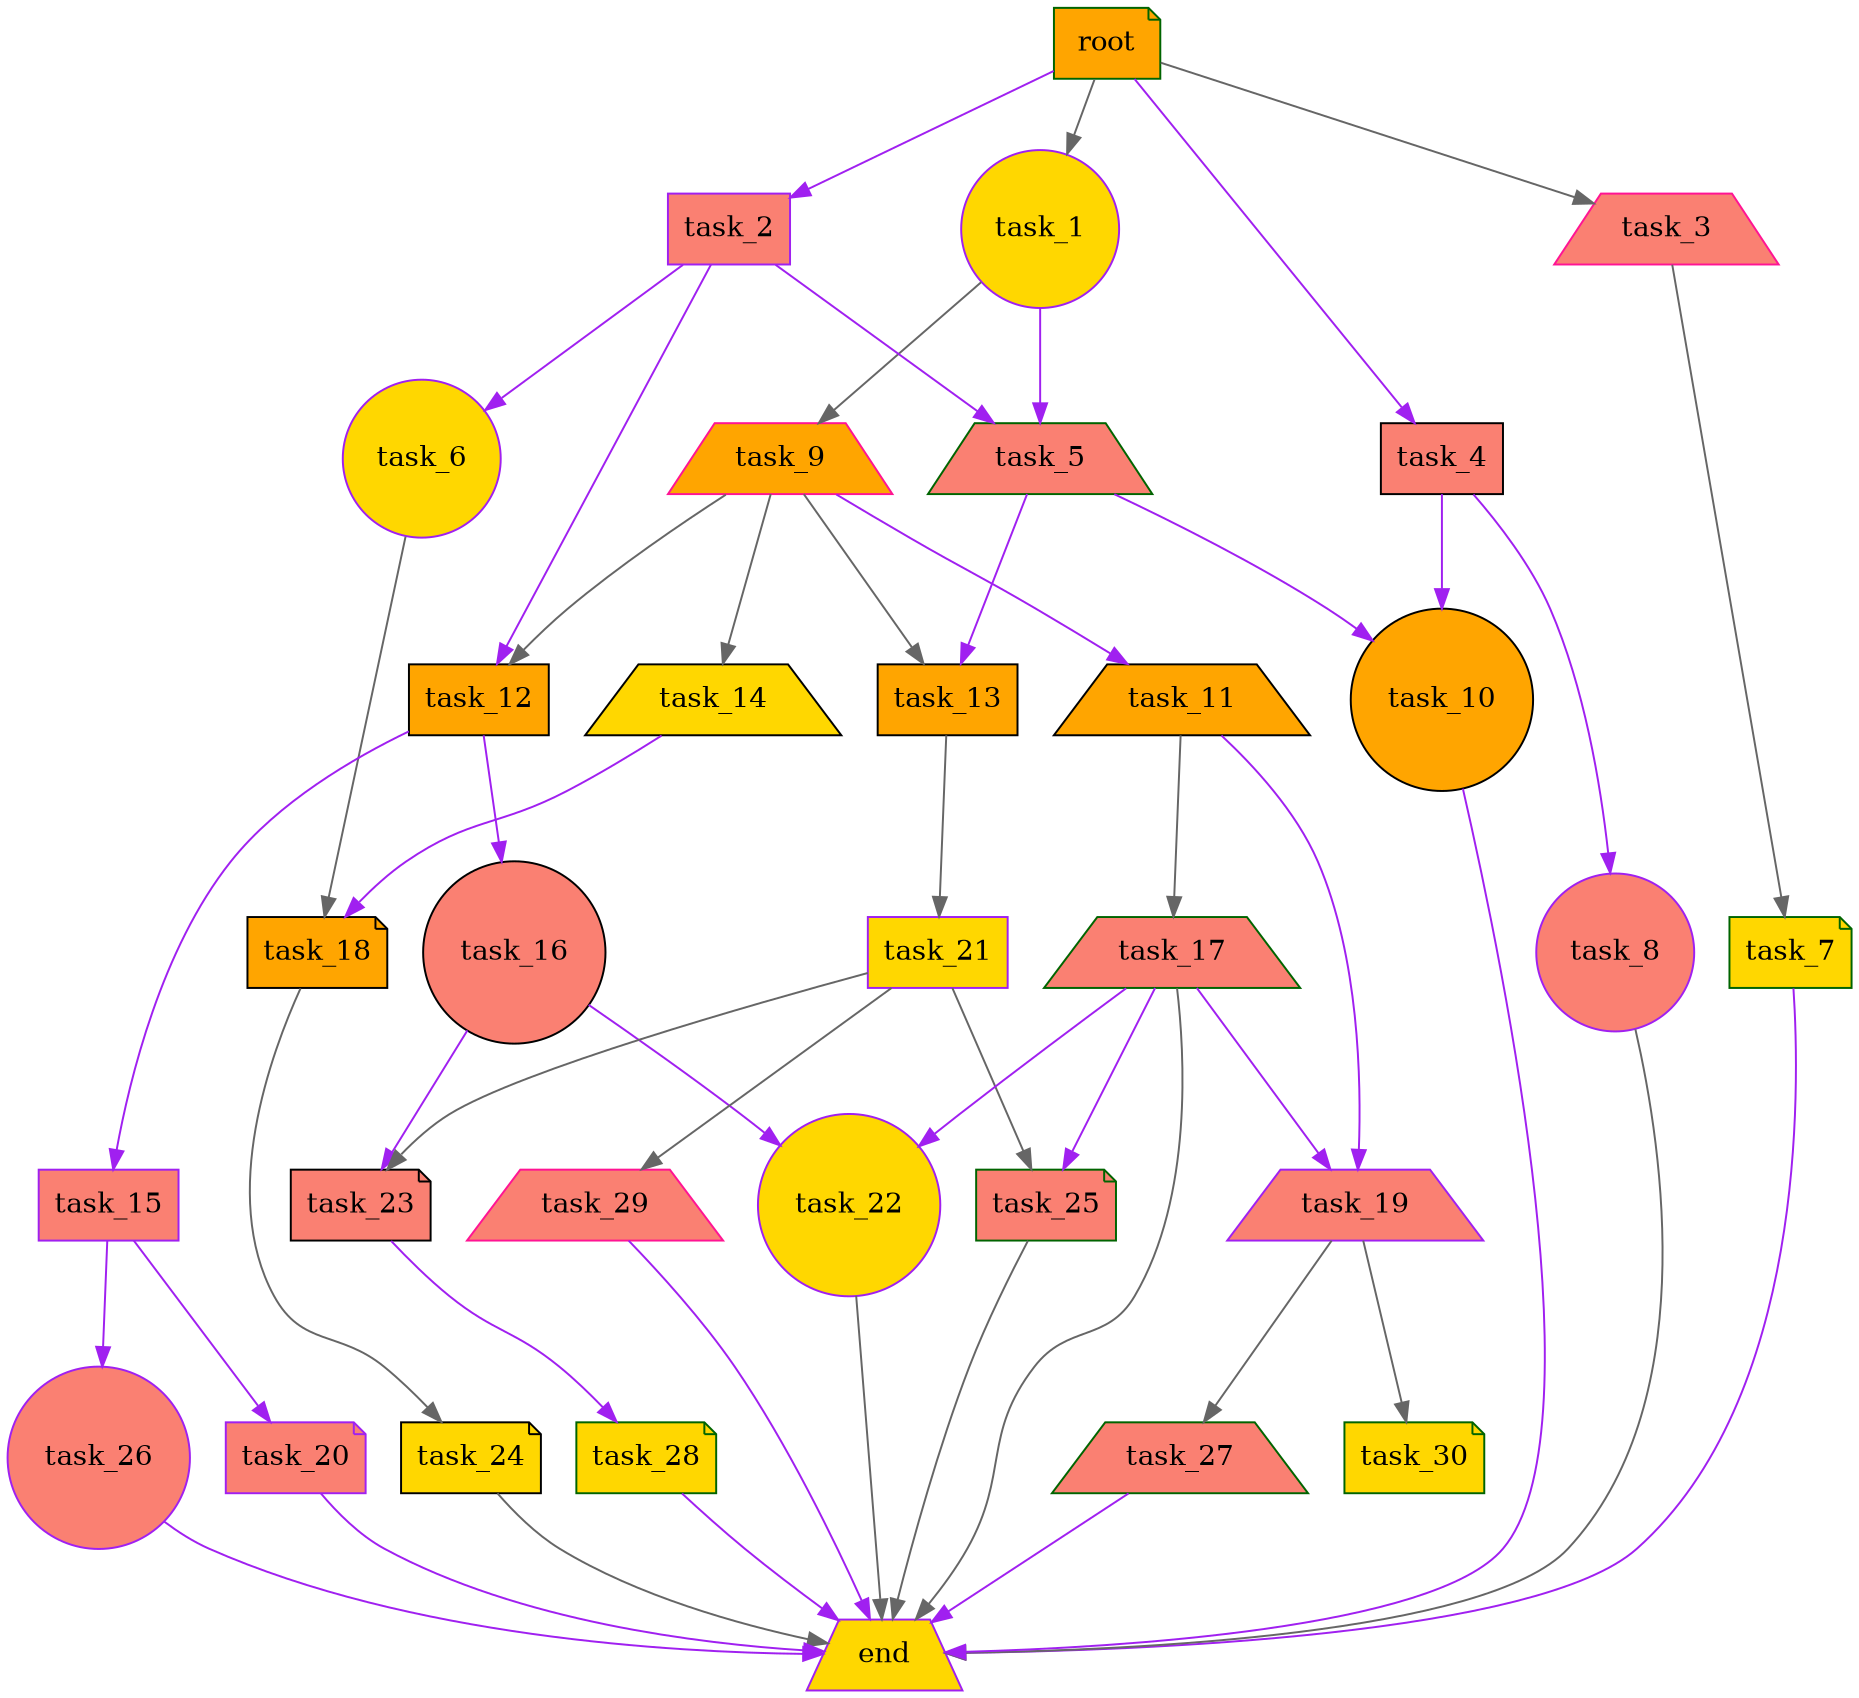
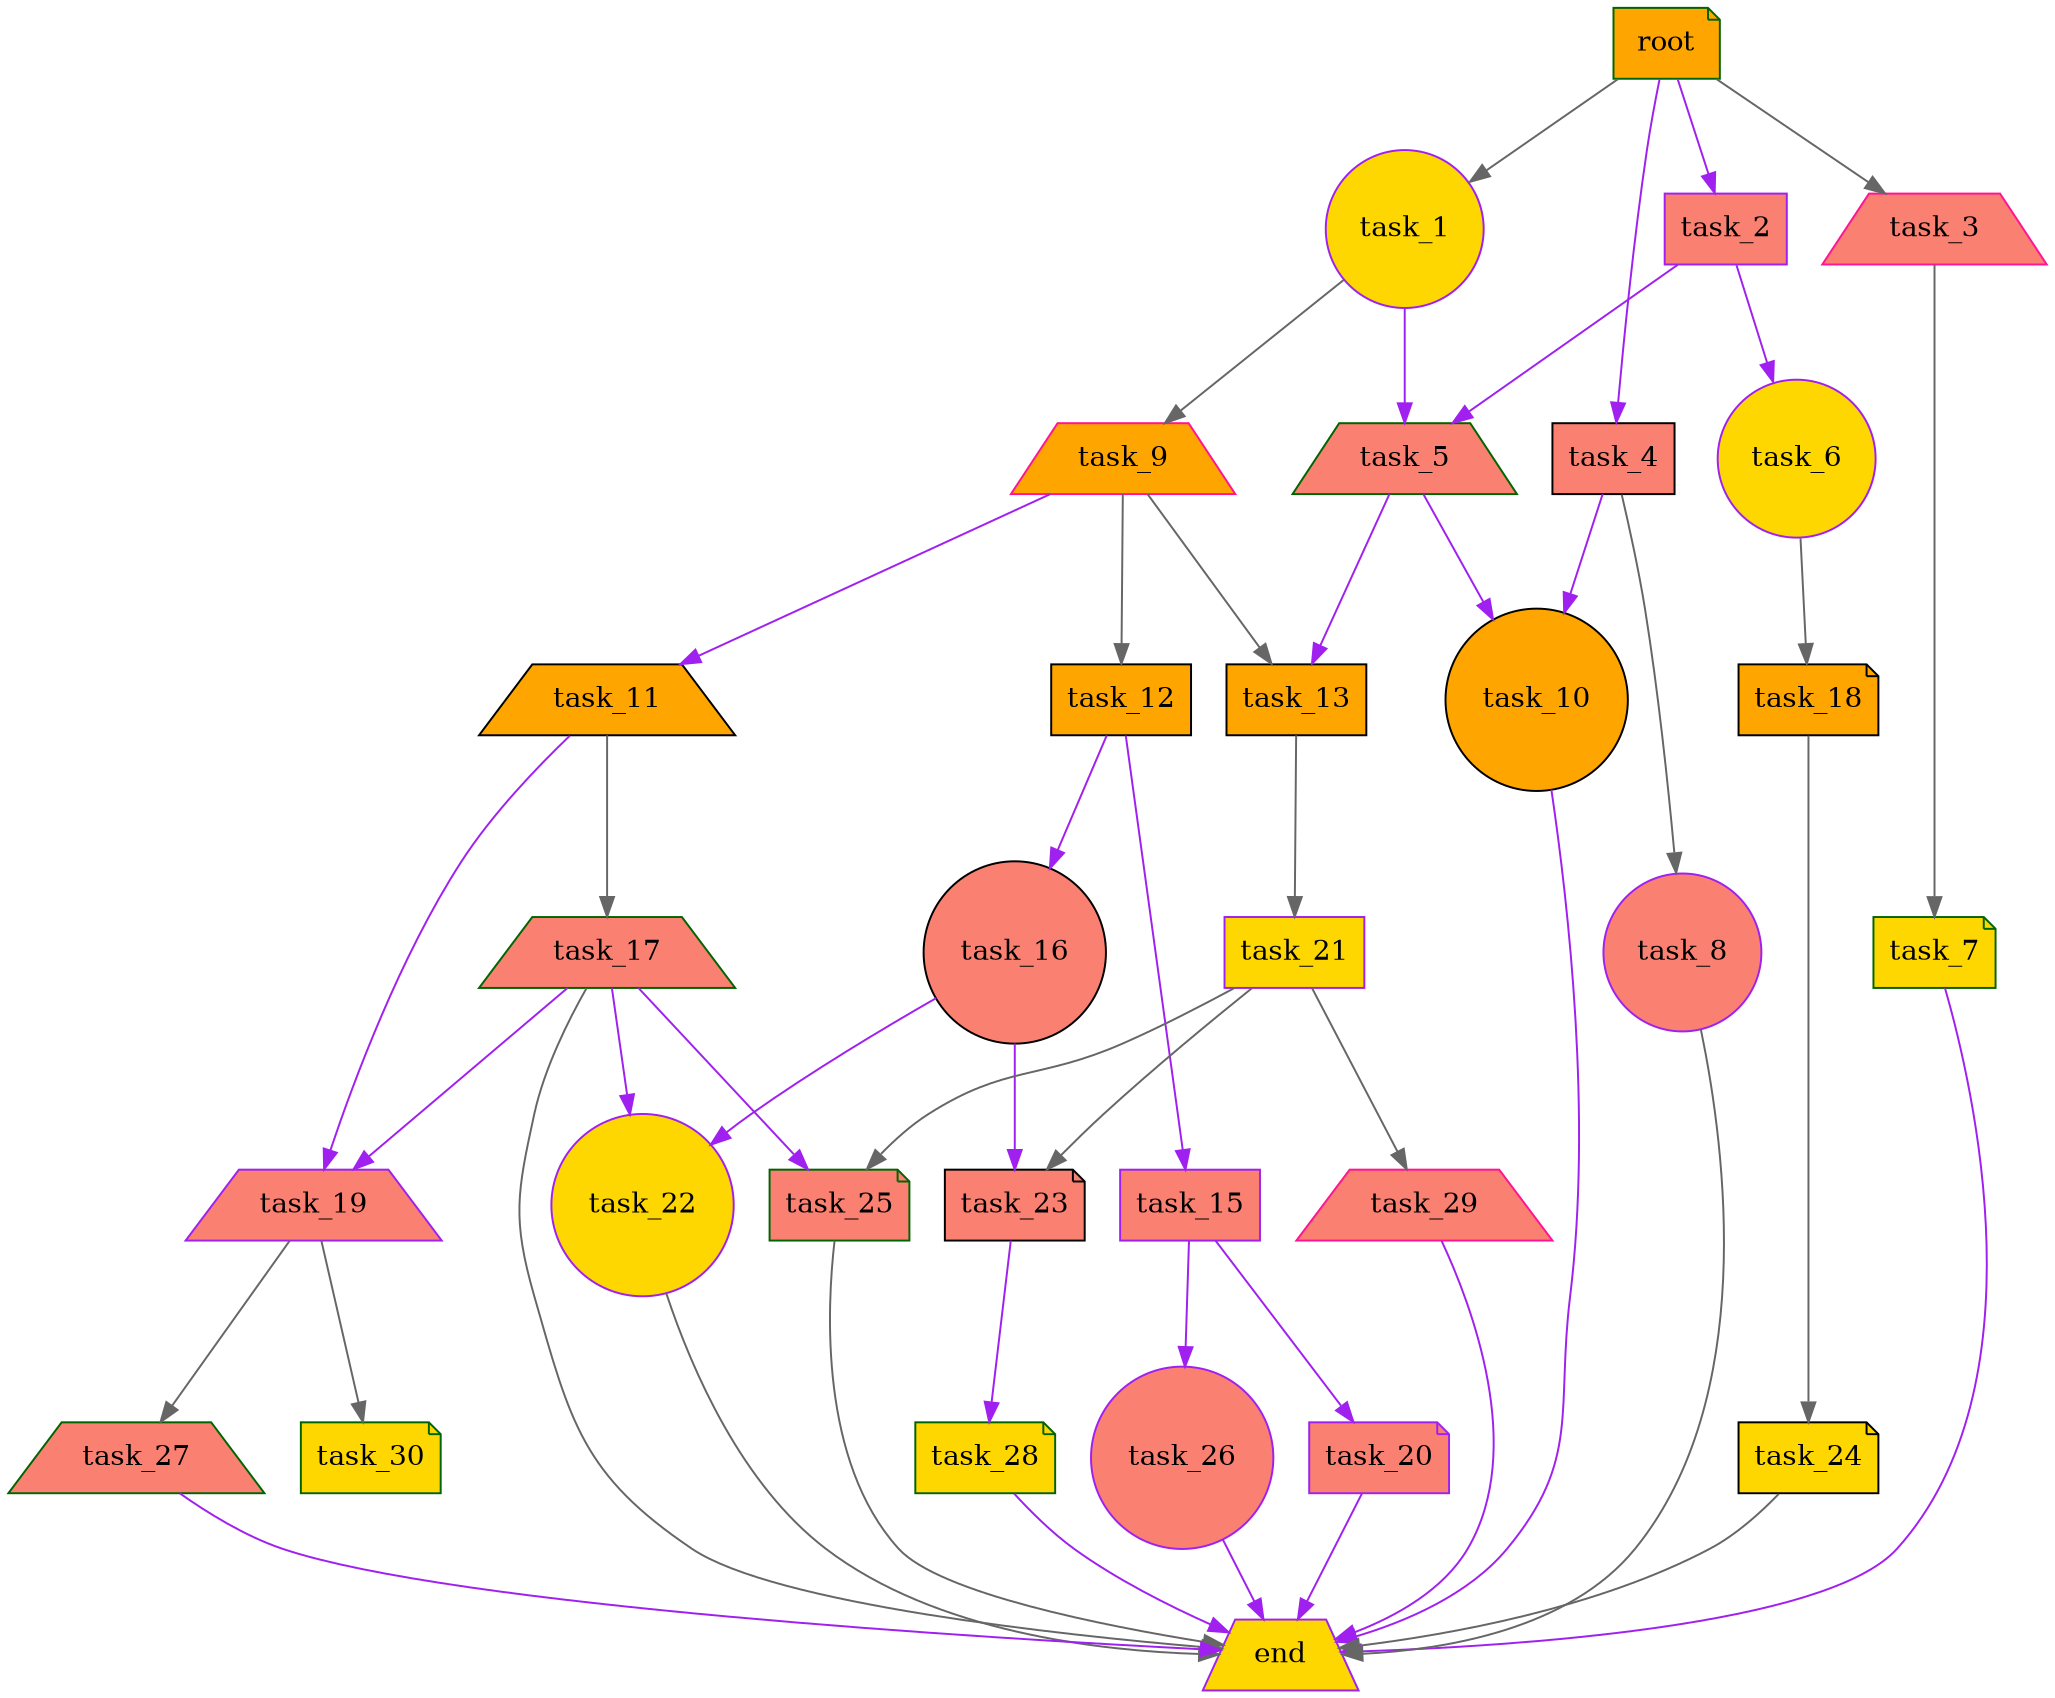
(609, 455) -> none
(1570, 662) -> (1654, 673)
(713, 700) -> none
